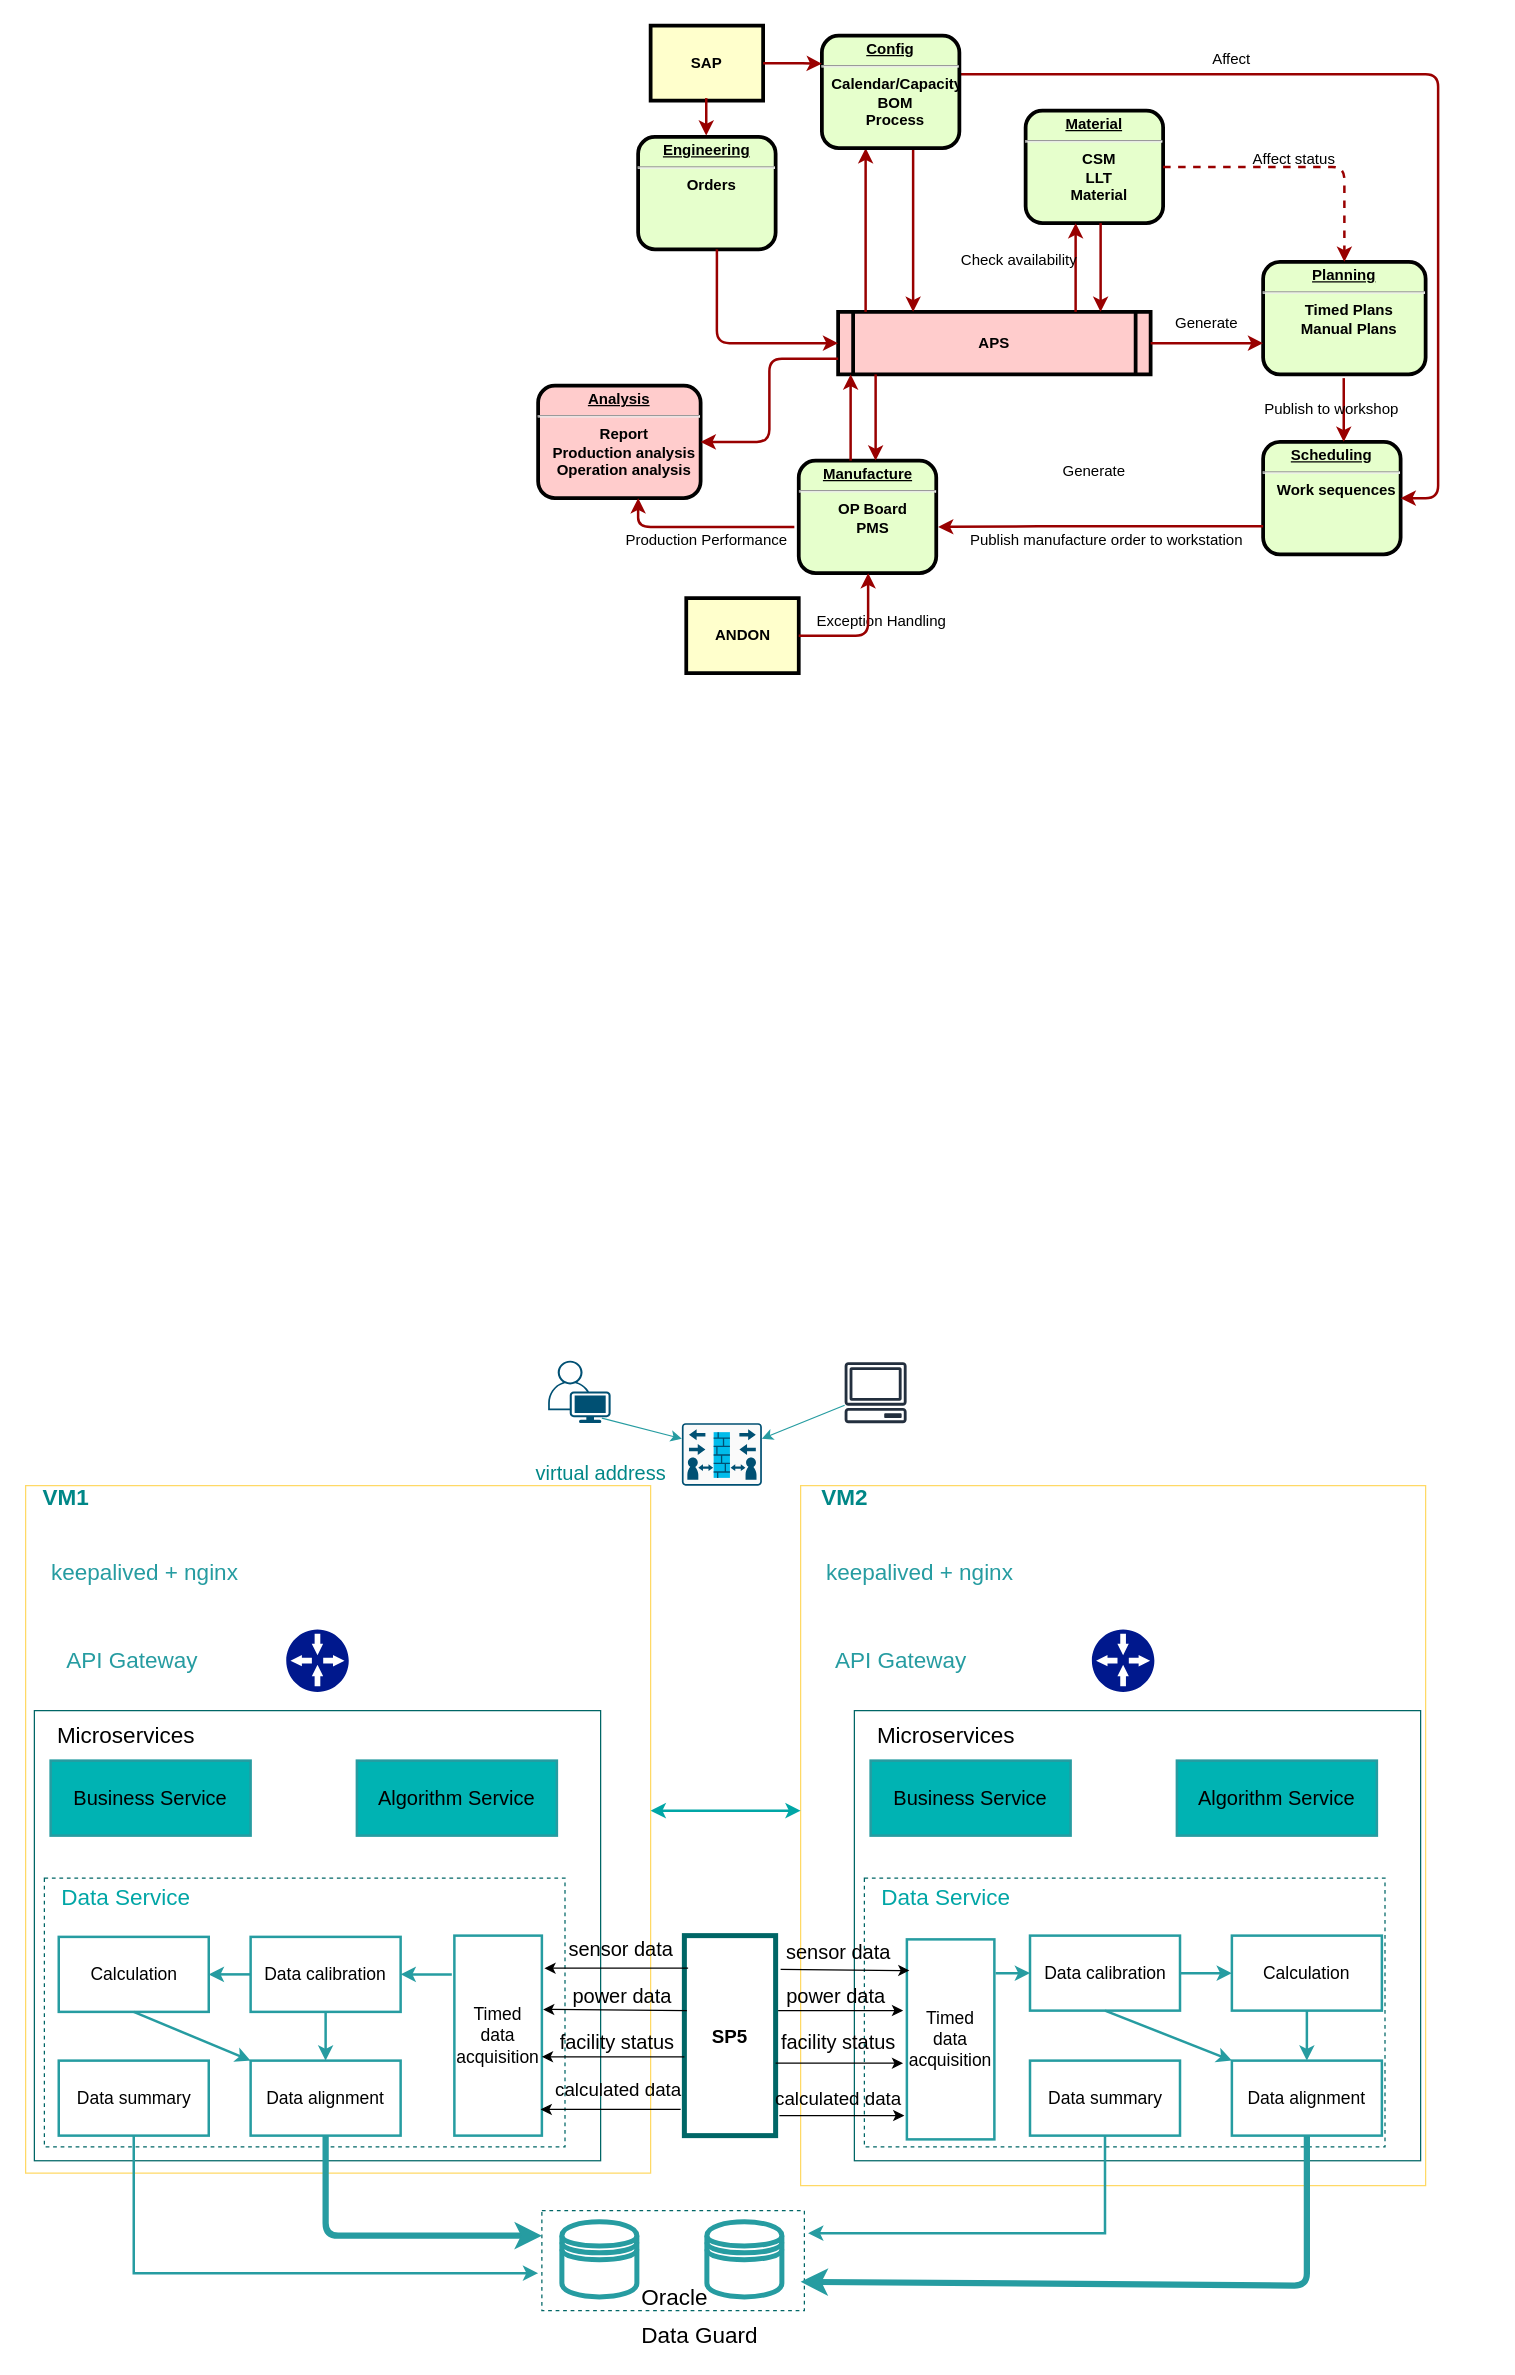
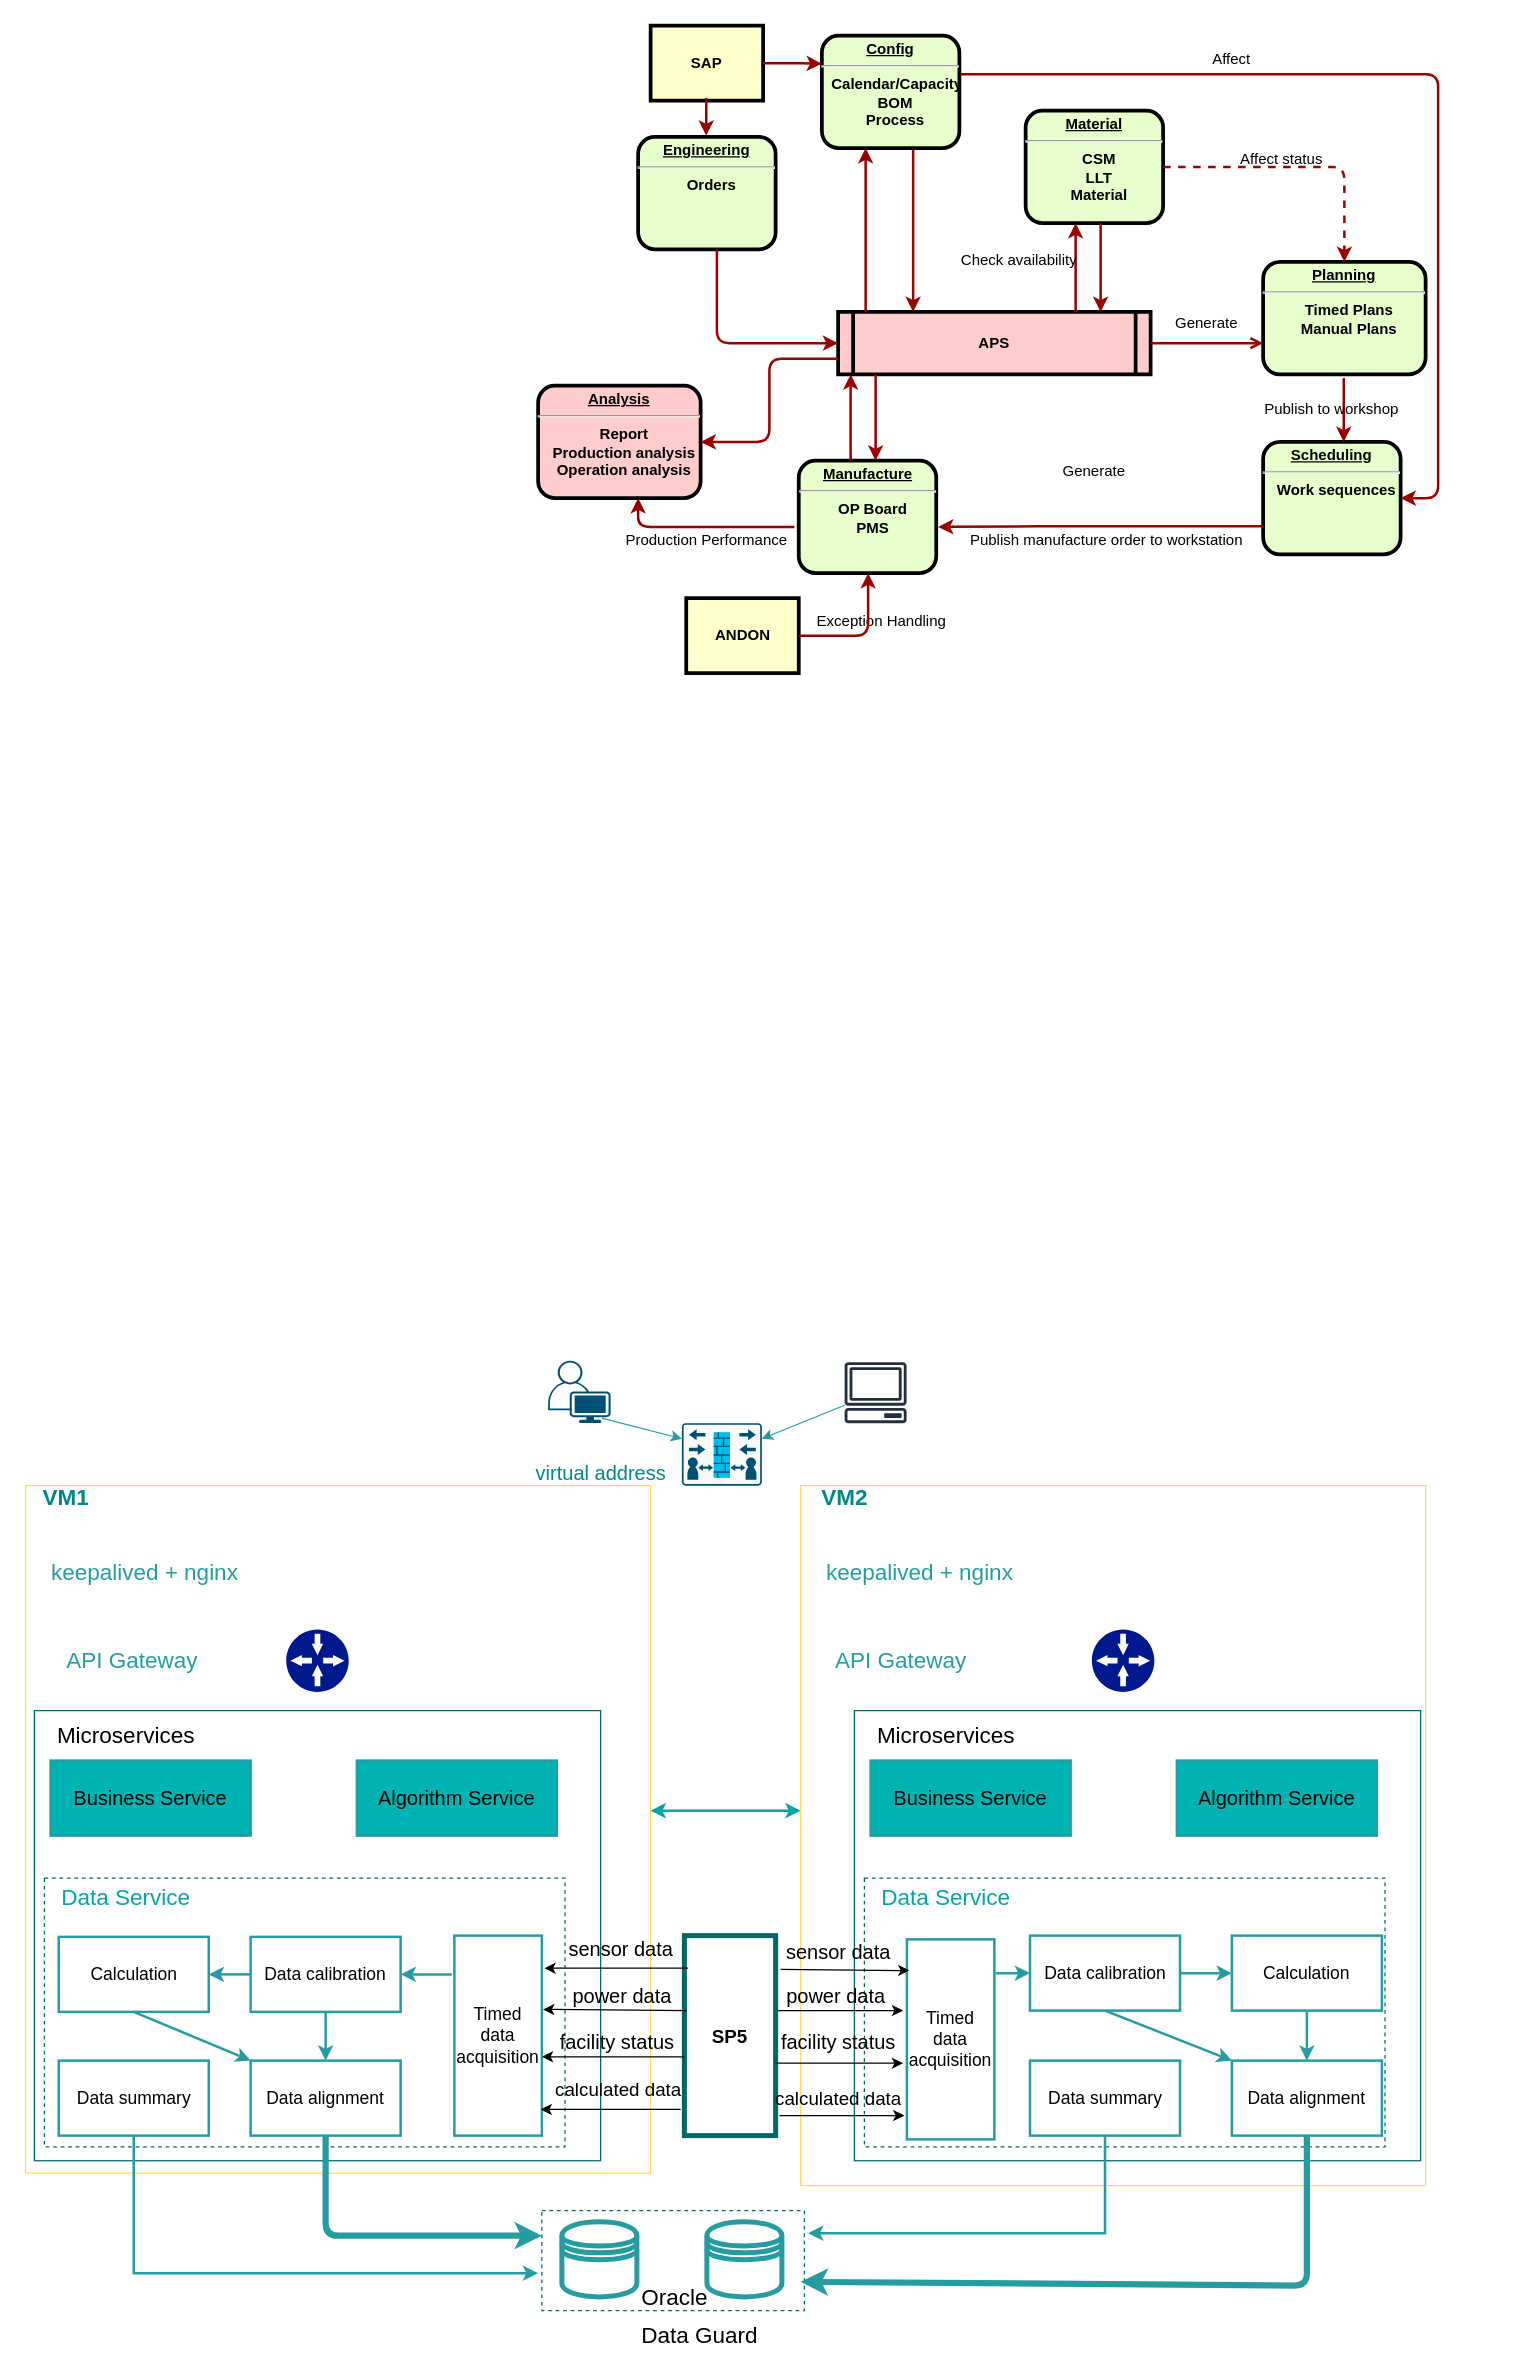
(1294, 161) -> (1282, 161)
(1250, 343) -> (1251, 343)
